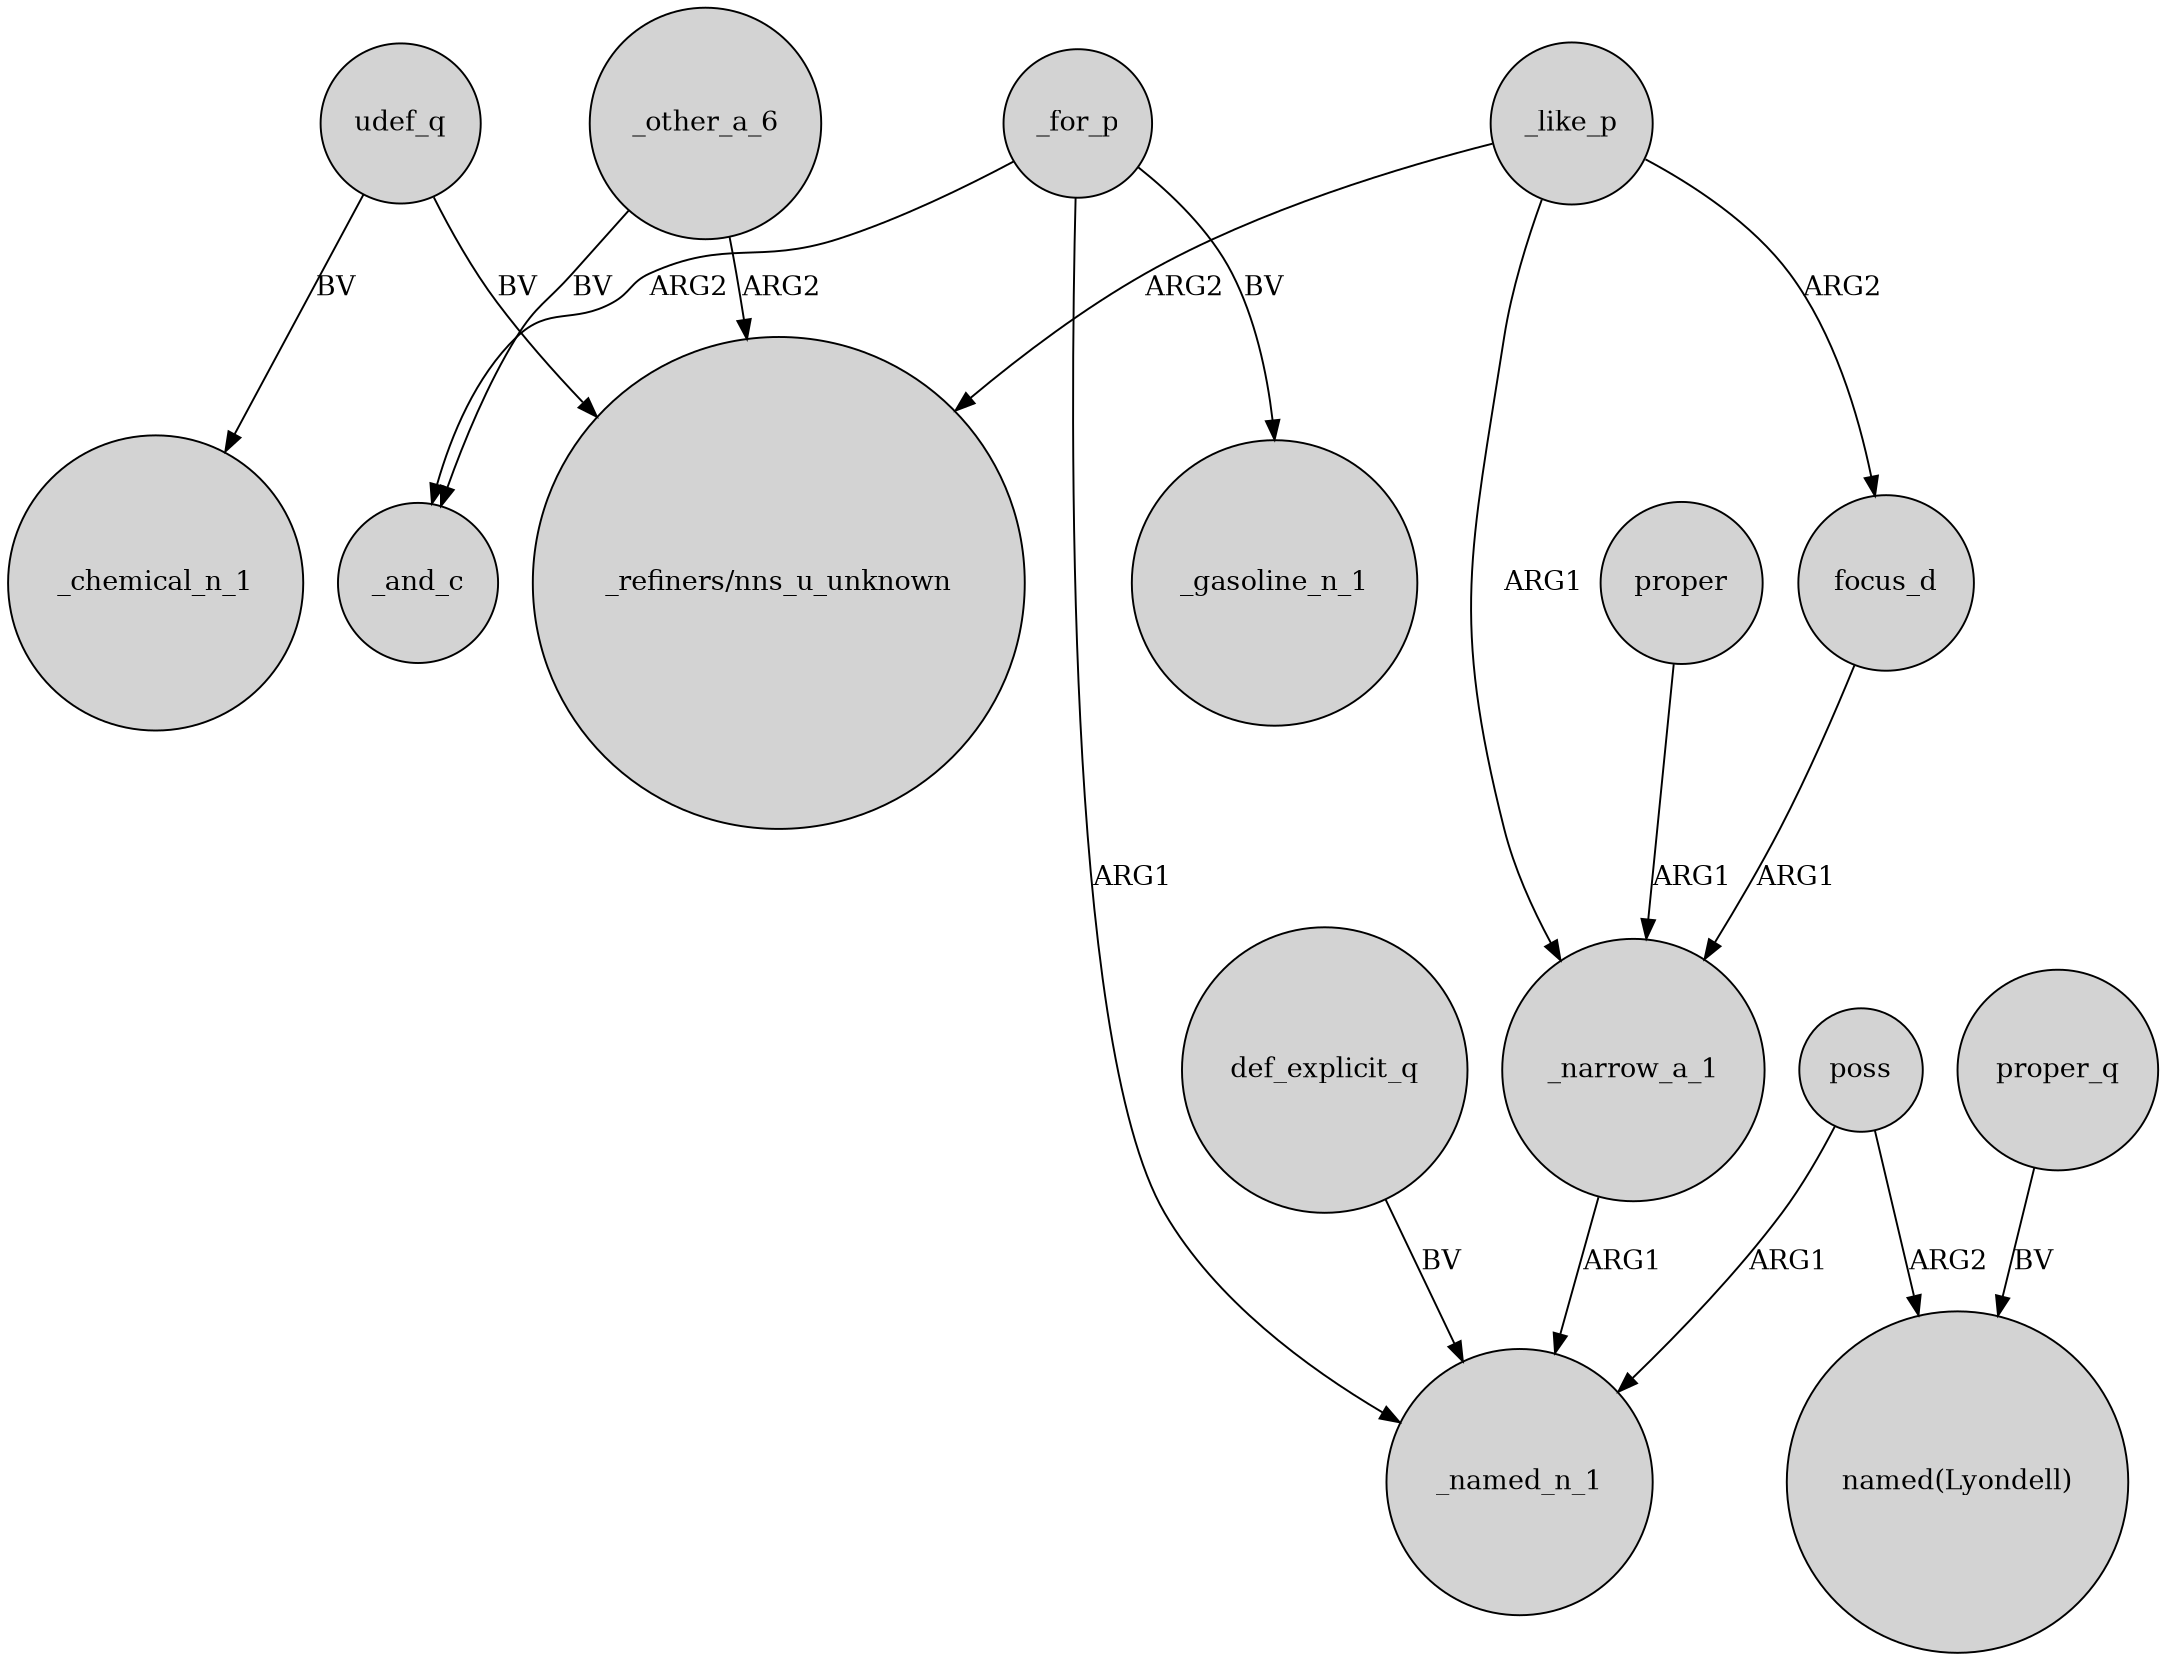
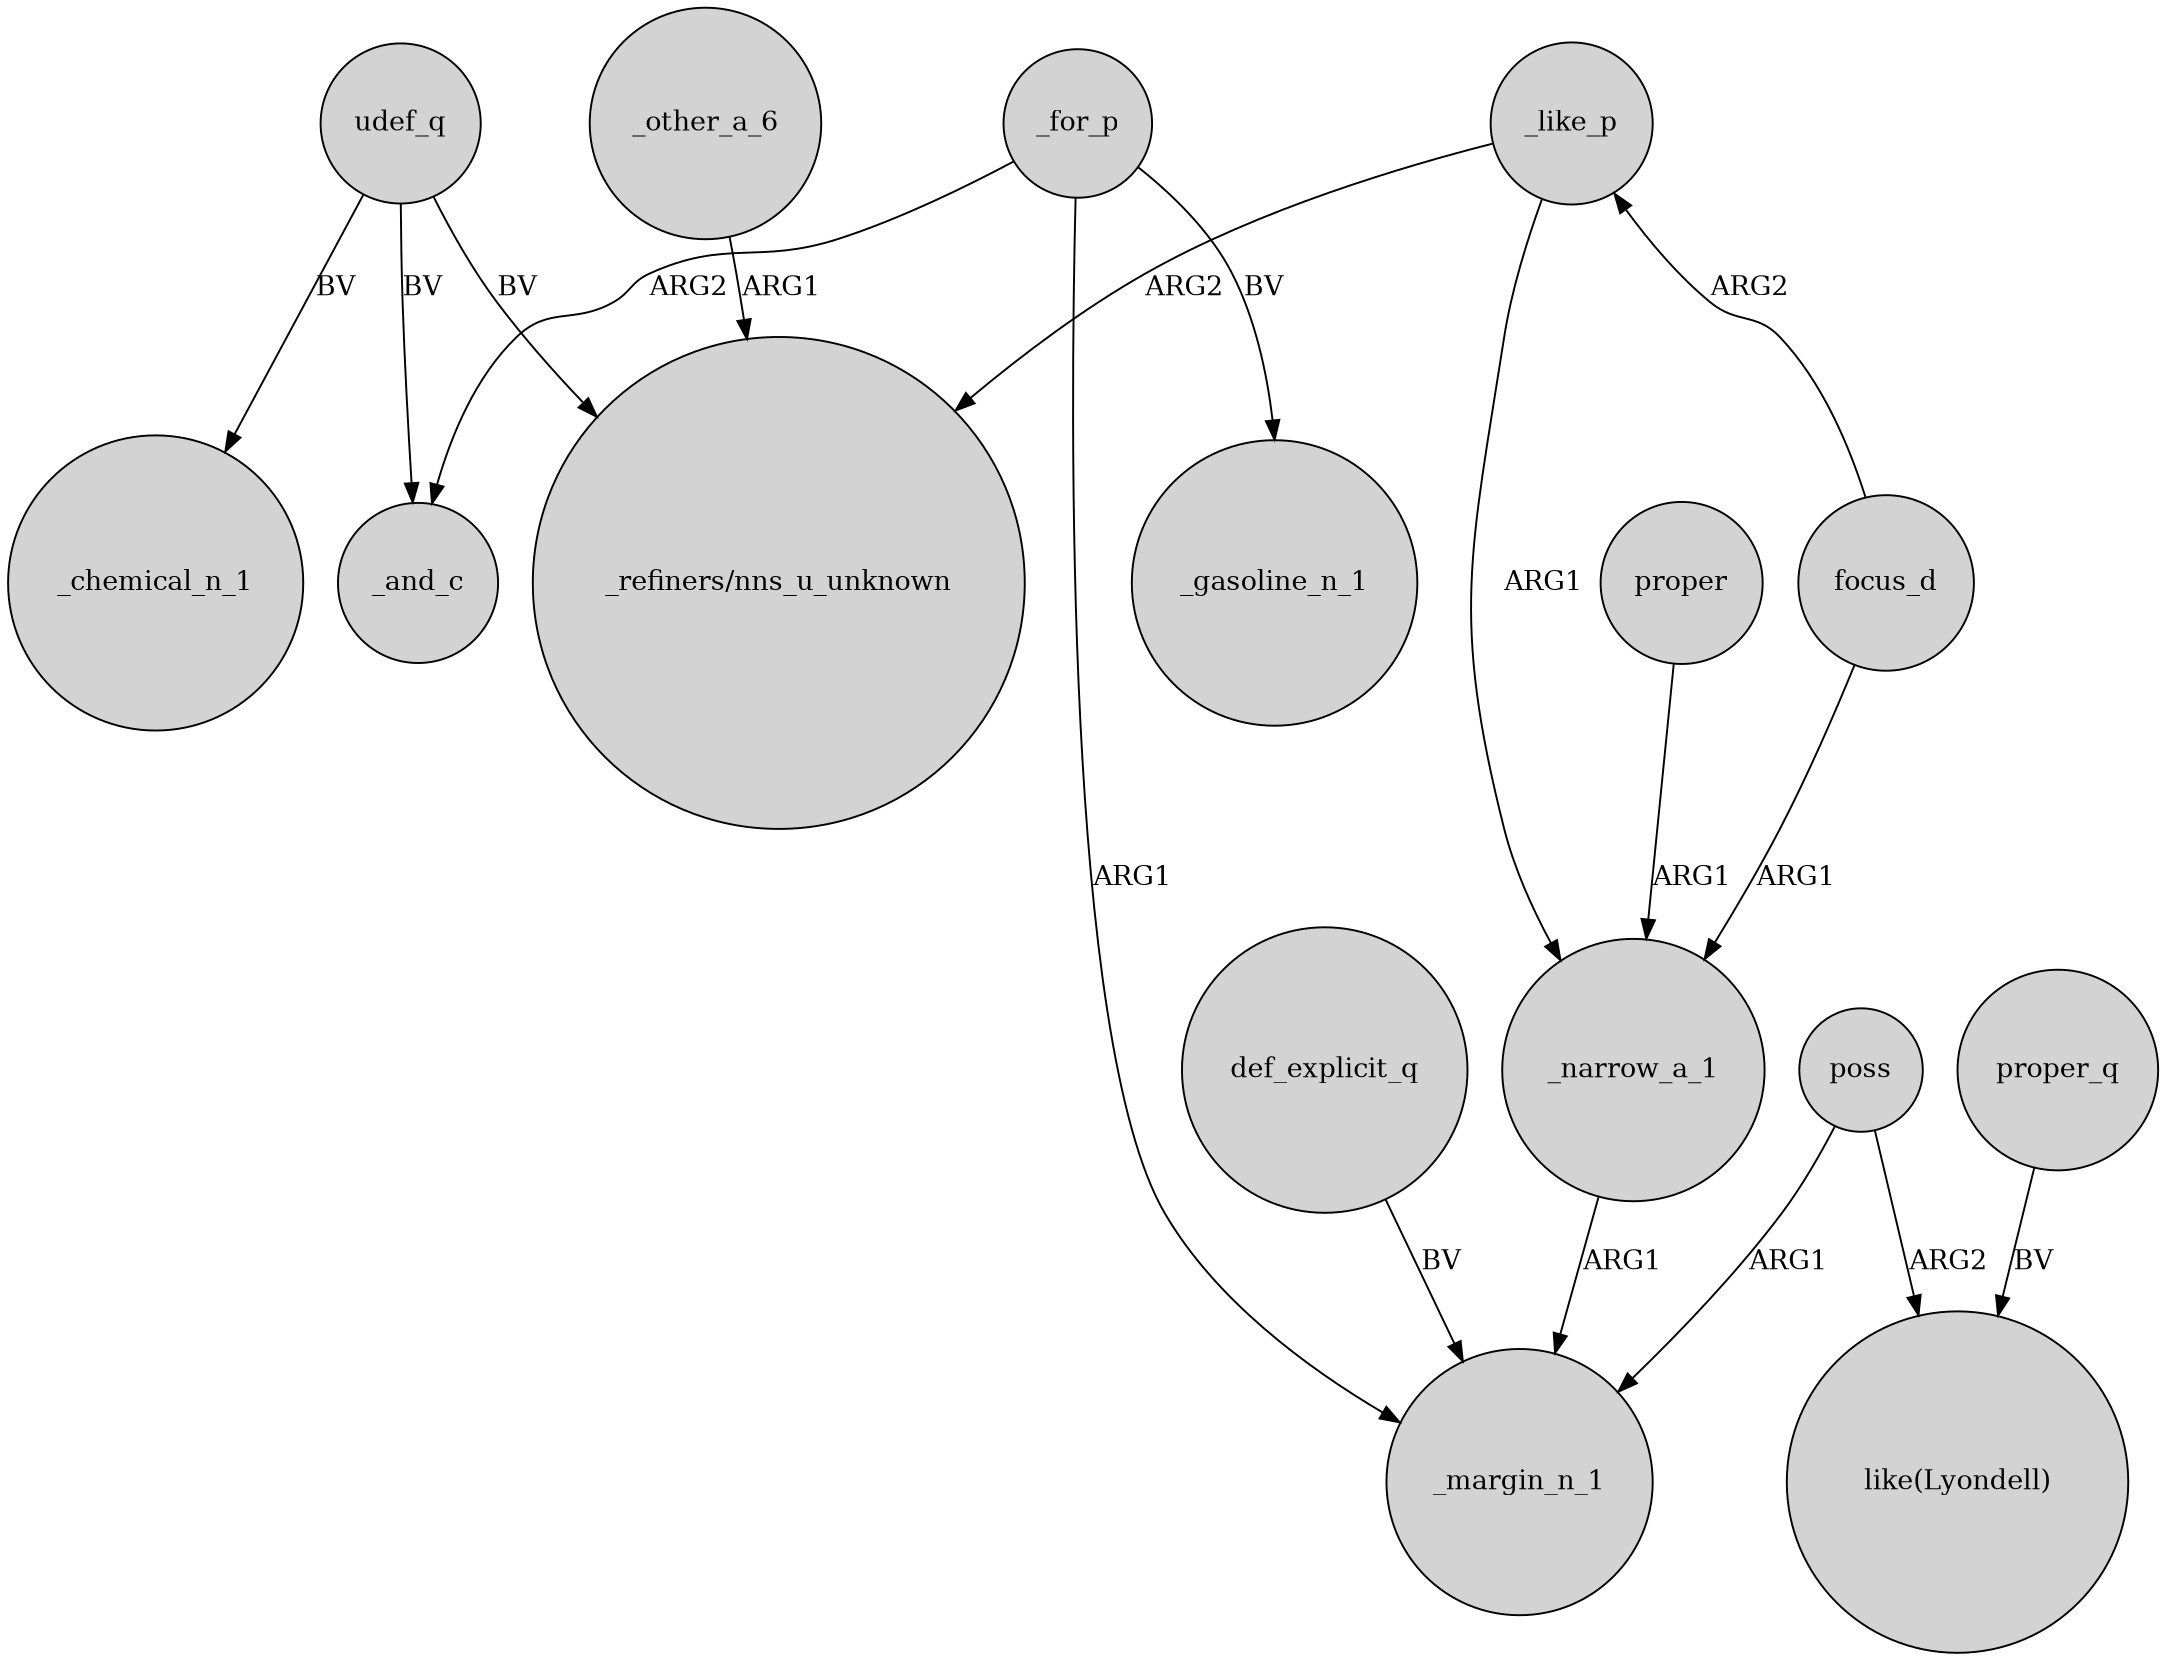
(782, 288) -> (782, 288)
(1800, 288) -> (1772, 330)
(538, 309) -> (404, 343)
(1520, 1482) -> (1520, 1482)
(1958, 1482) -> (1958, 1482)
